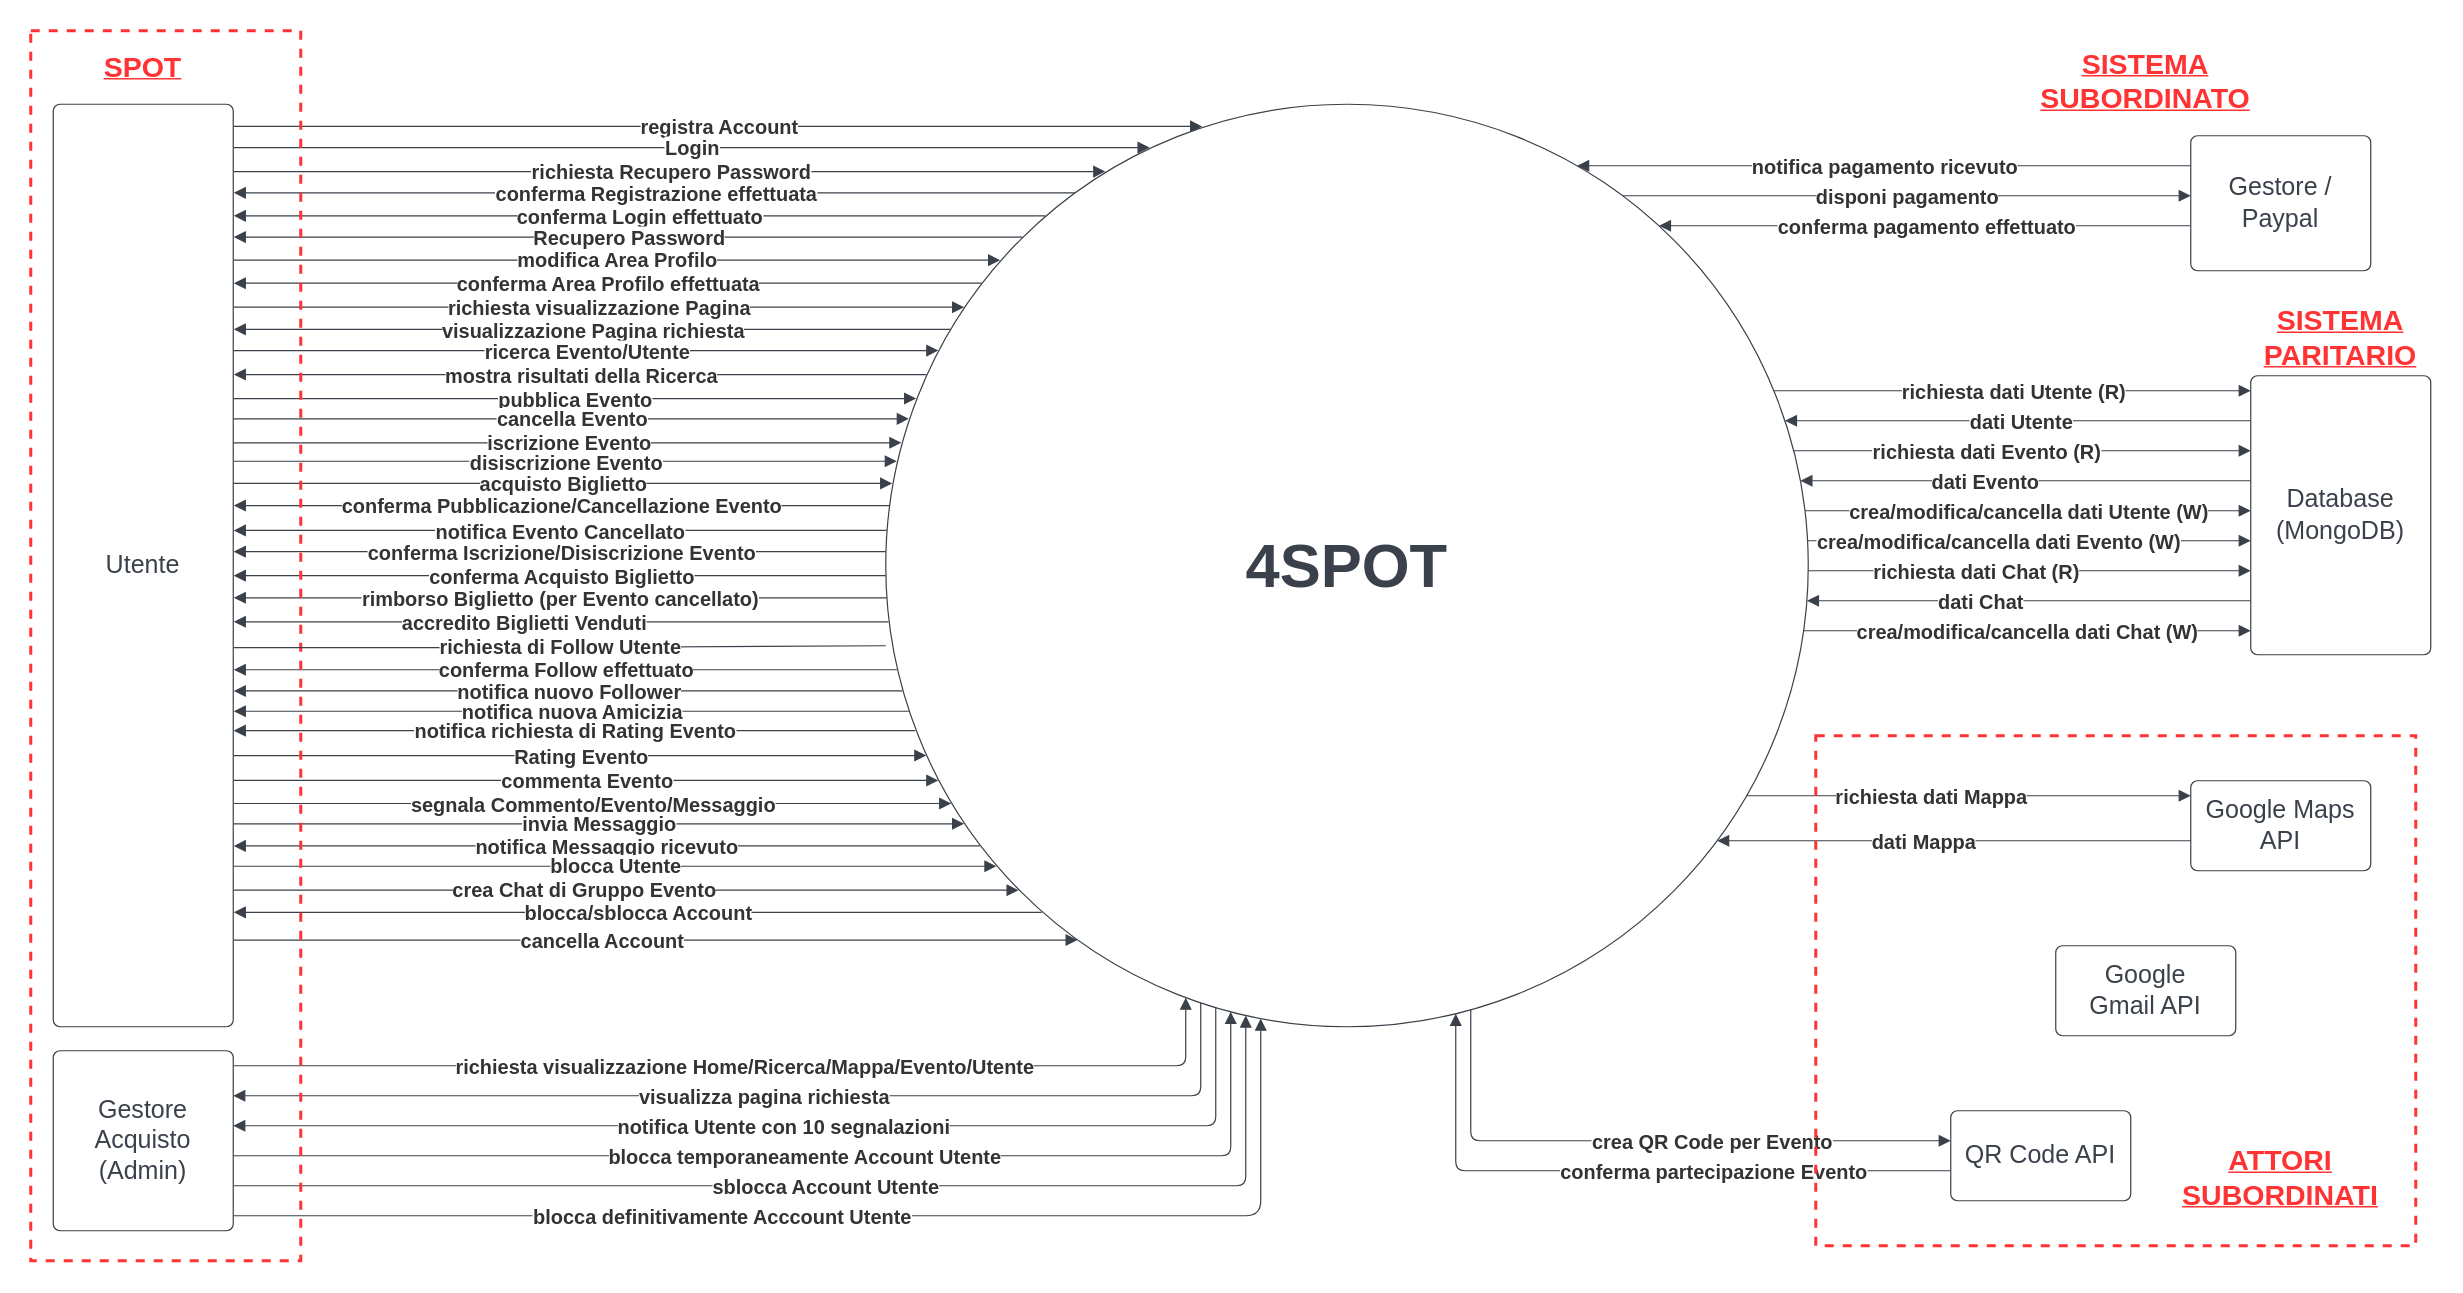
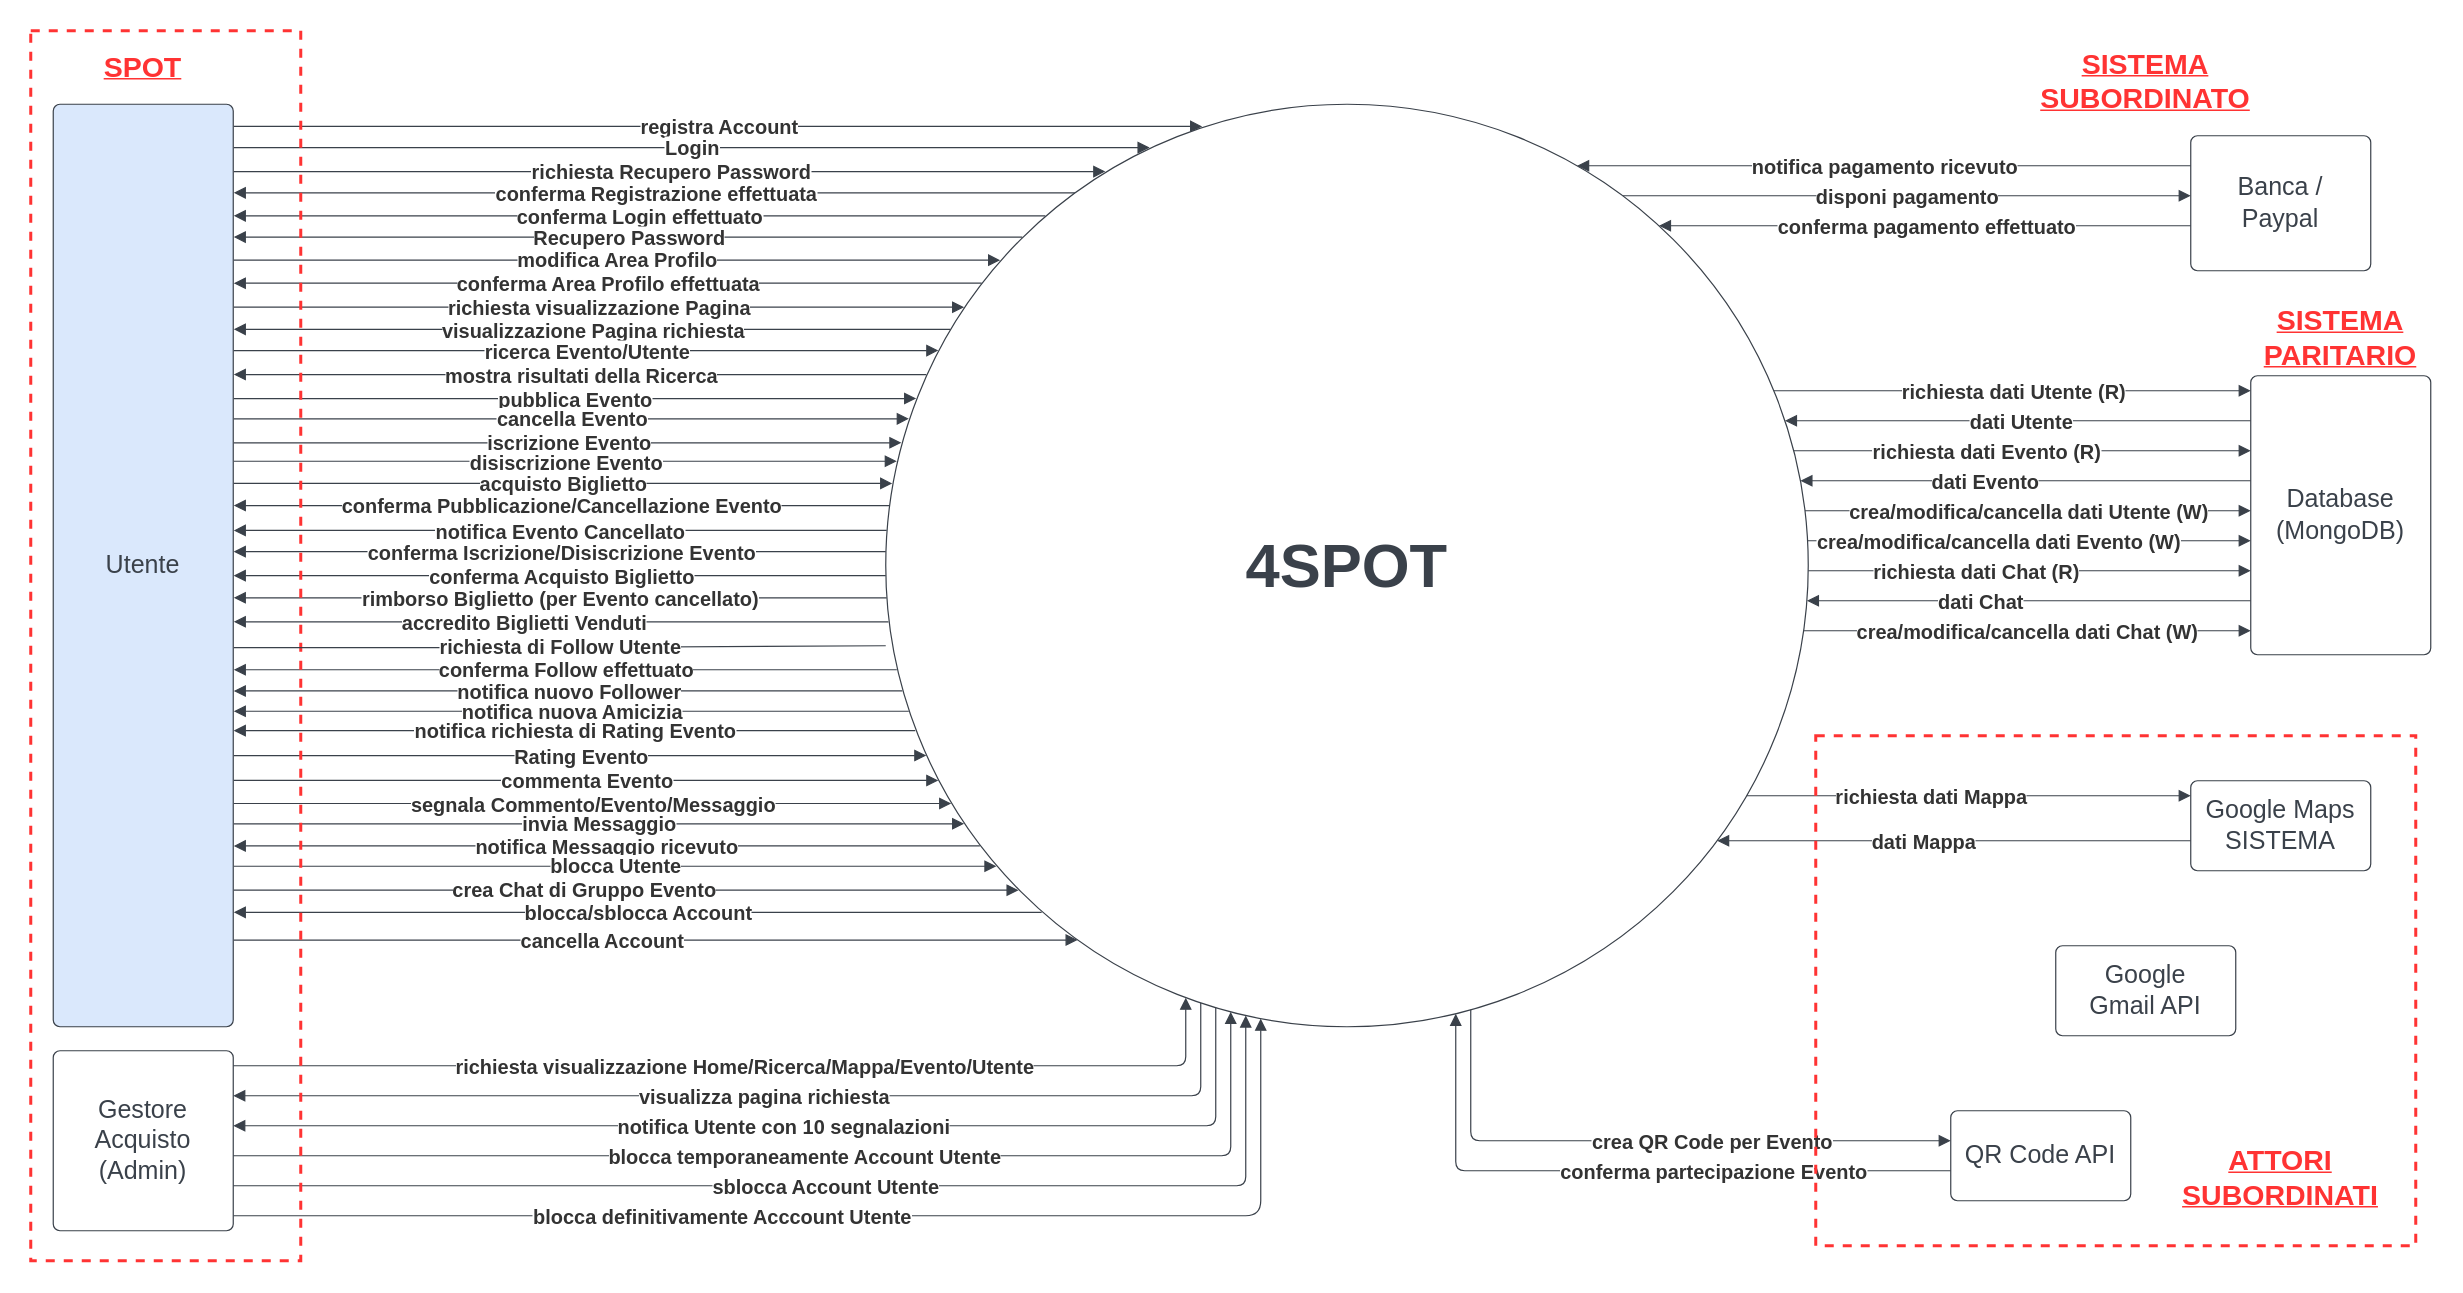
(2281, 203) -> (2281, 203)
(143, 566) -> (143, 566)
(2281, 826) -> (2281, 826)
